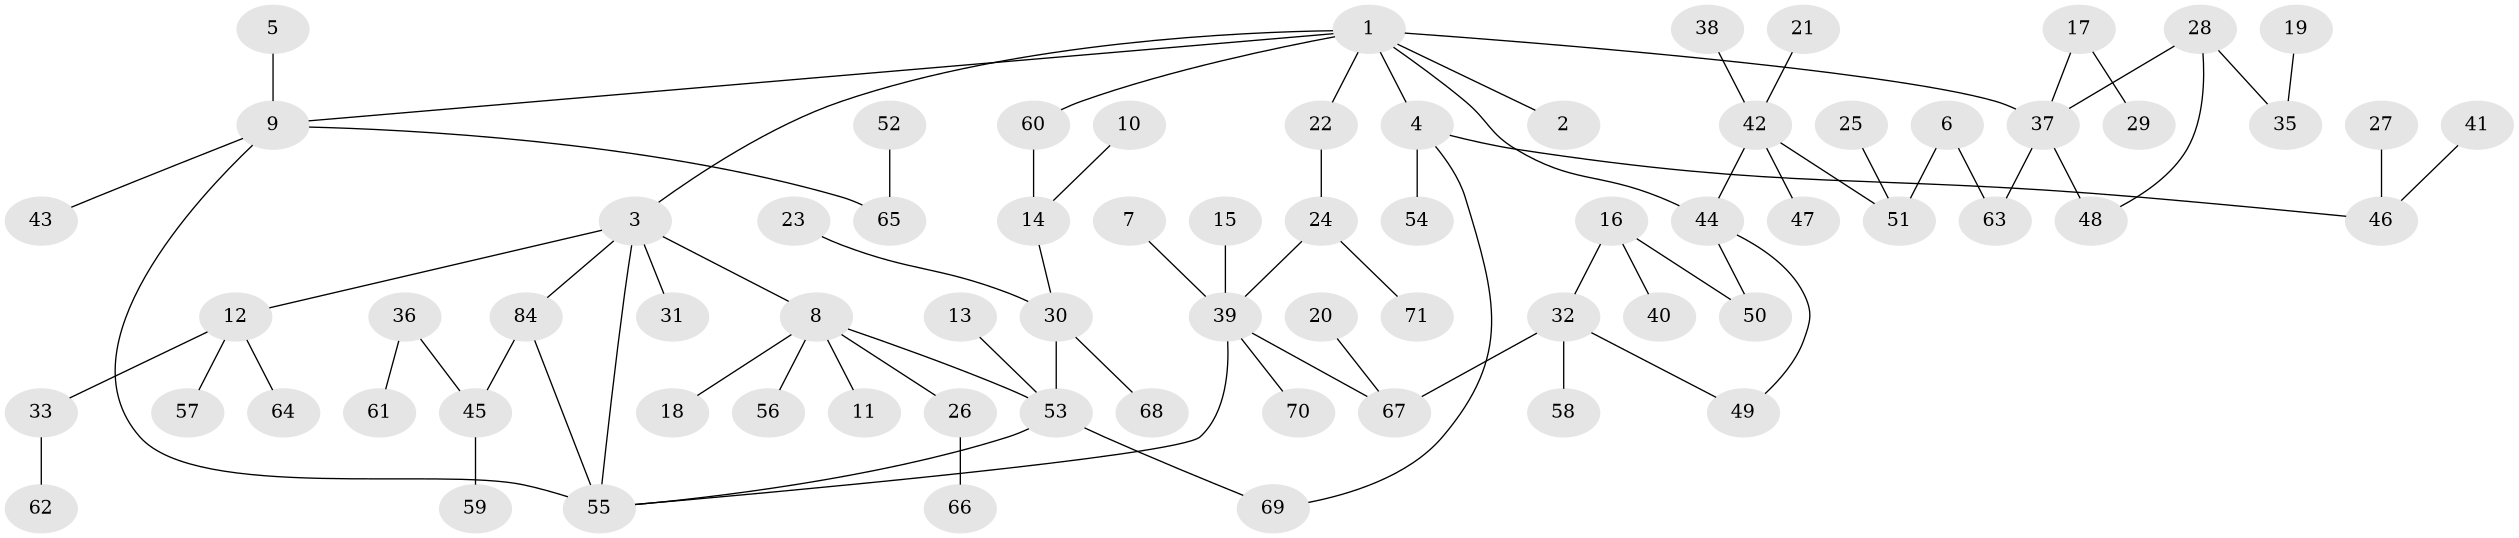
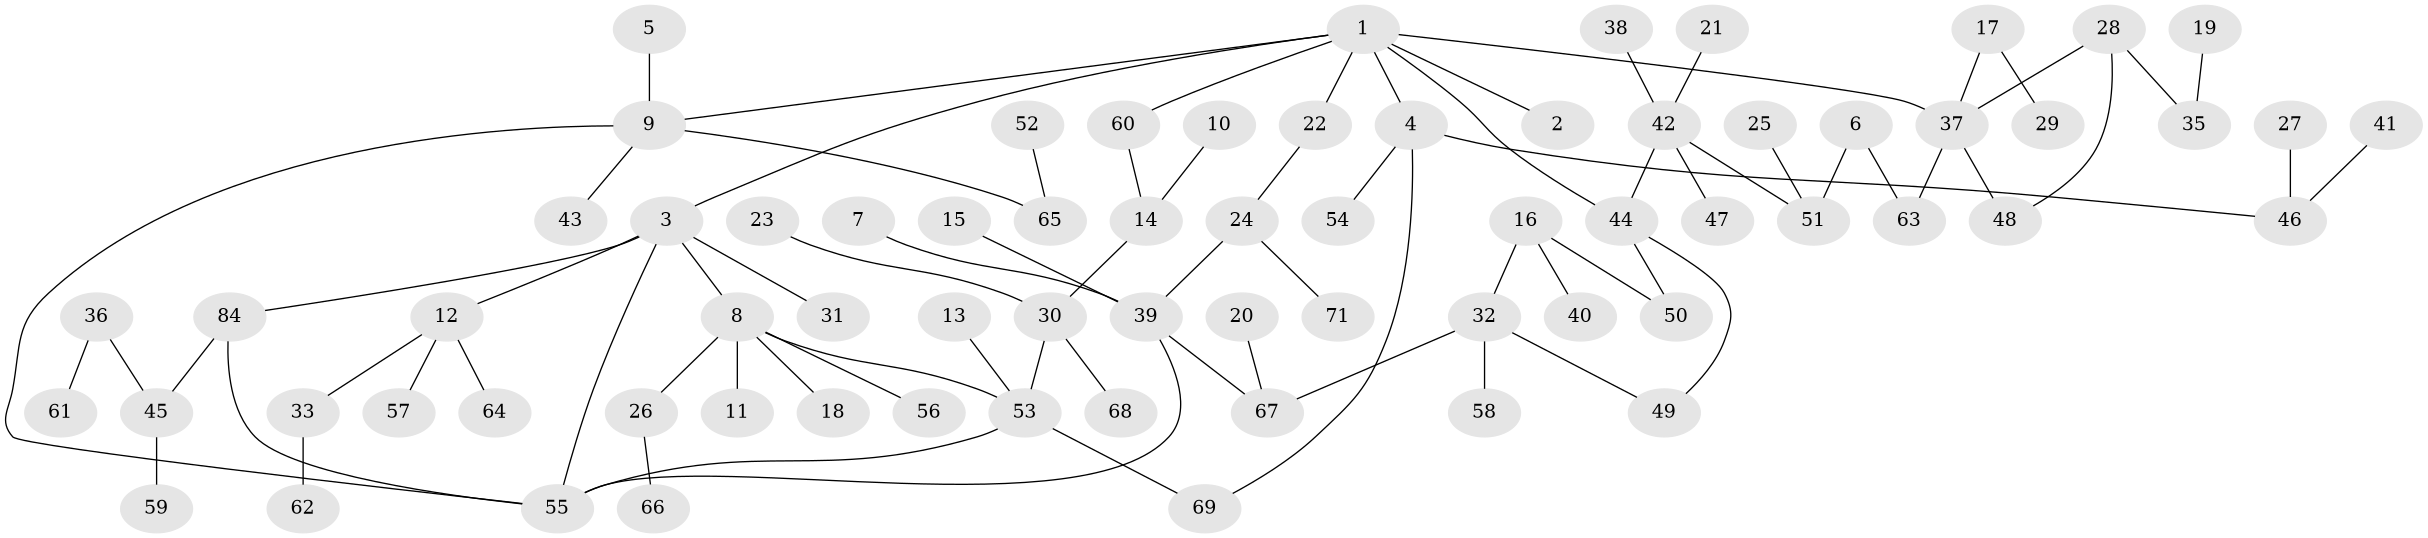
(1299, 413) -> none
